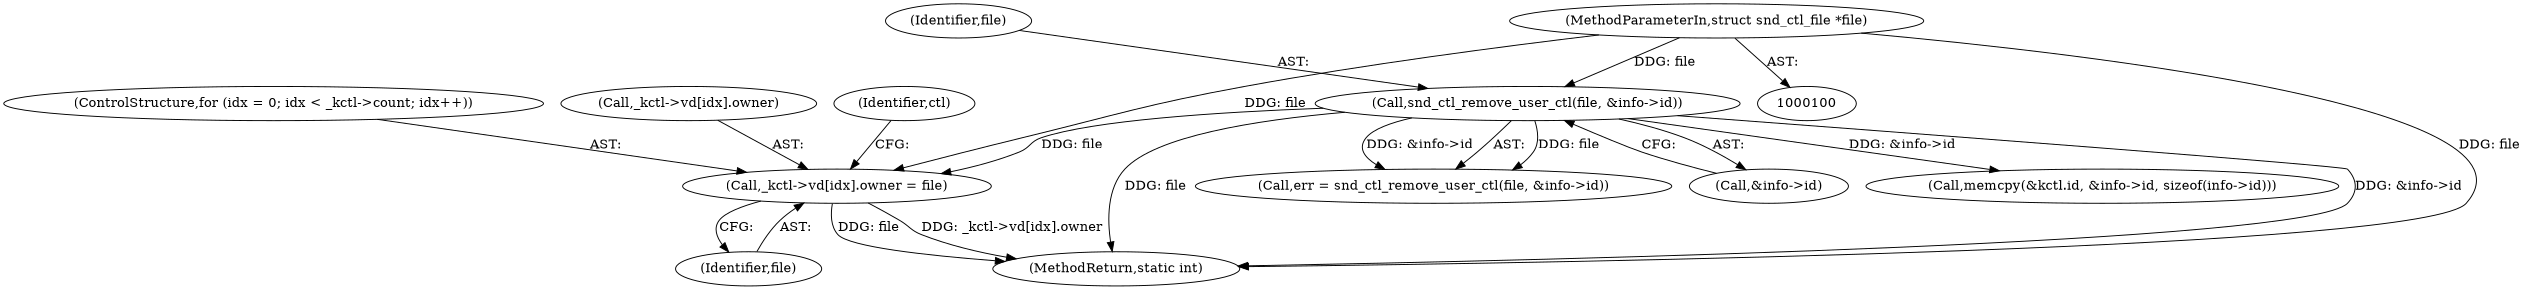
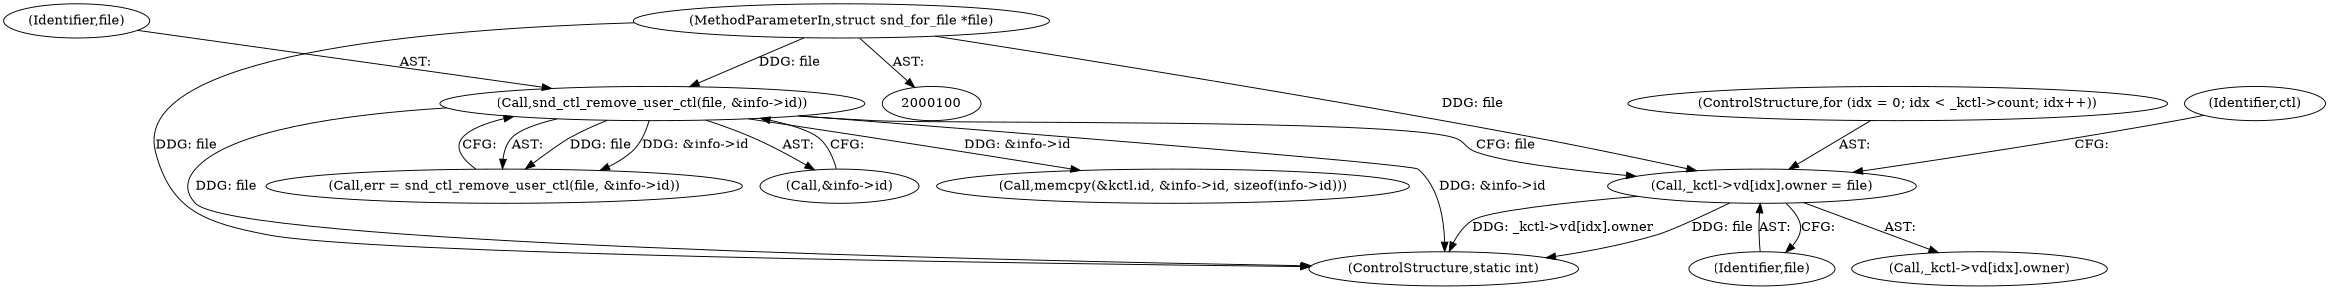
(1717, 21) -> (841, 21)
(1807, 104) -> (932, 104)
none -> (465, 135)
(758, 142) -> (1867, 226)
(1072, 145) -> (1506, 145)
(1116, 269) -> (1444, 269)
